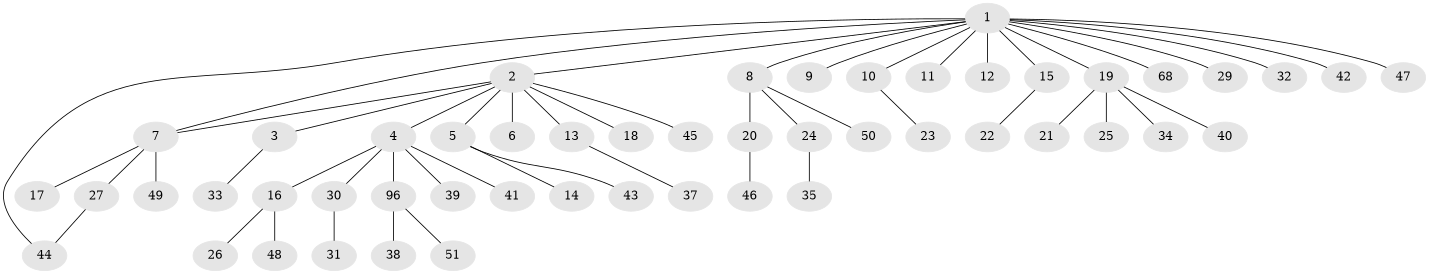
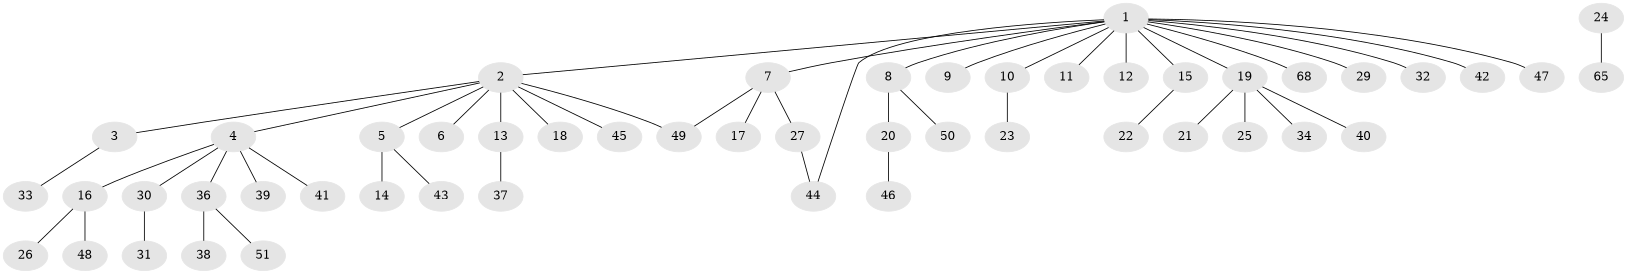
(334, 107) -> (592, 103)
(780, 107) -> none
(394, 196) -> (204, 196)
(809, 196) -> (1601, 78)
